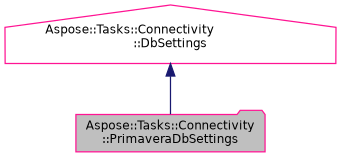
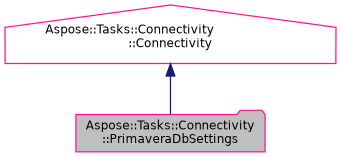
(170, 37) -> (170, 37)
